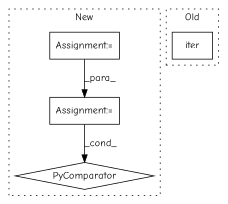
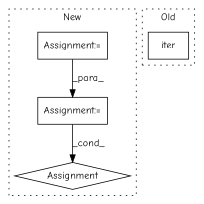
(85, 176) -> (73, 176)
